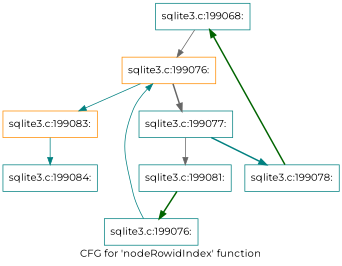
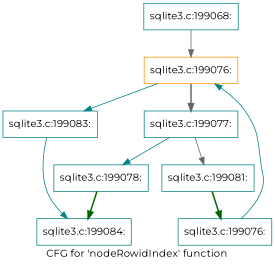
(249, 101) -> (94, 201)
(50, 124) -> (50, 124)
(236, 149) -> (149, 149)
